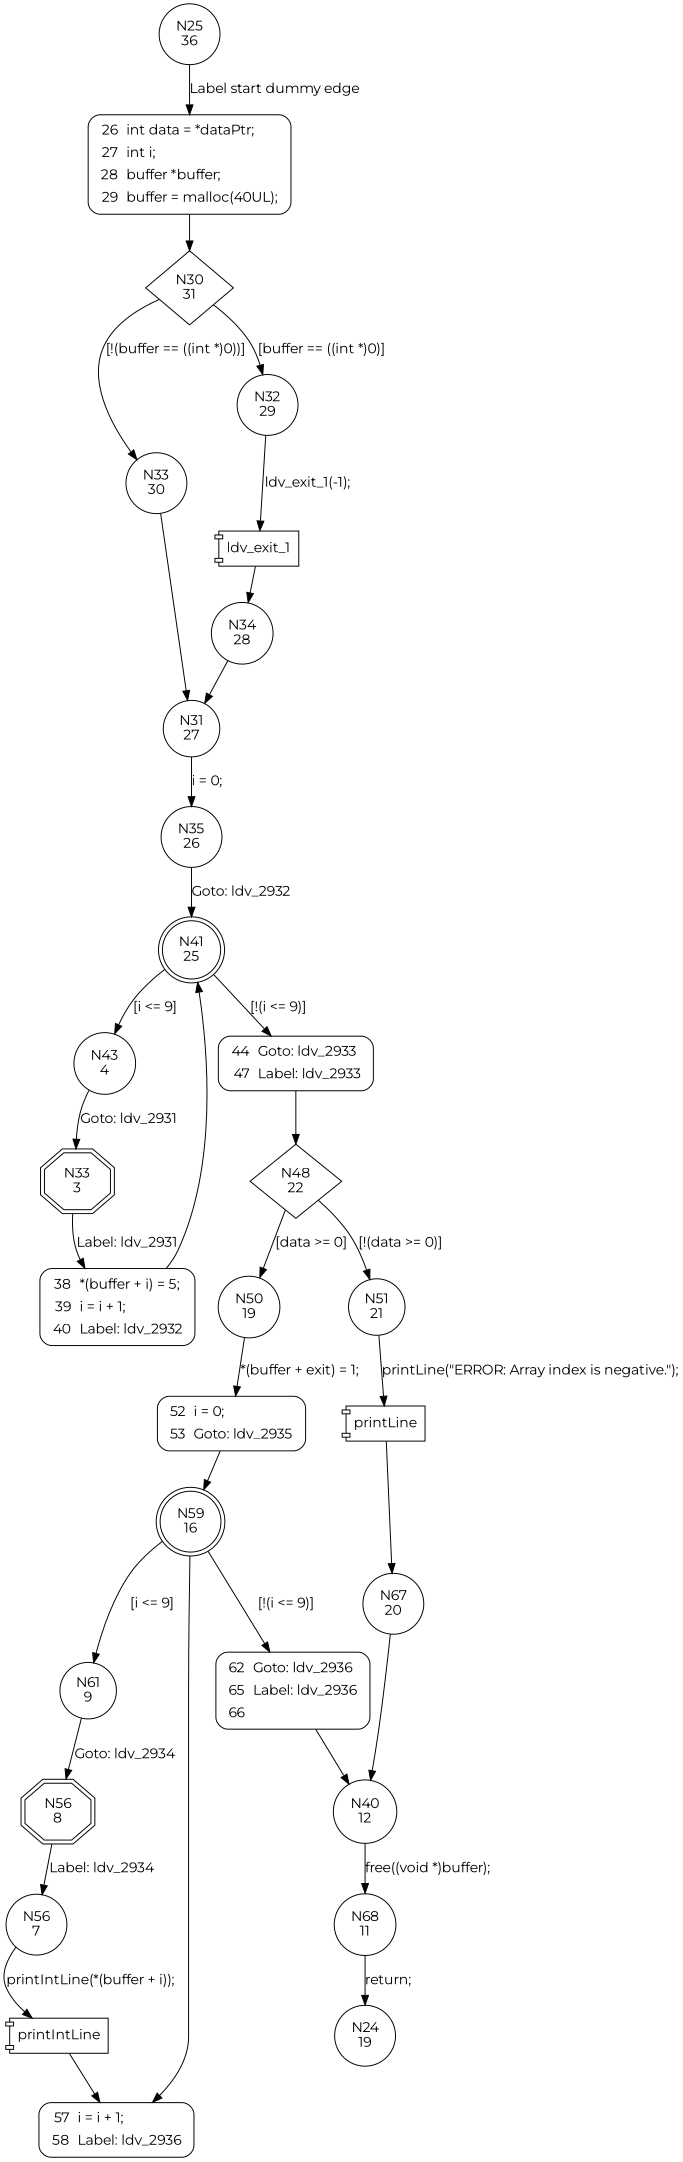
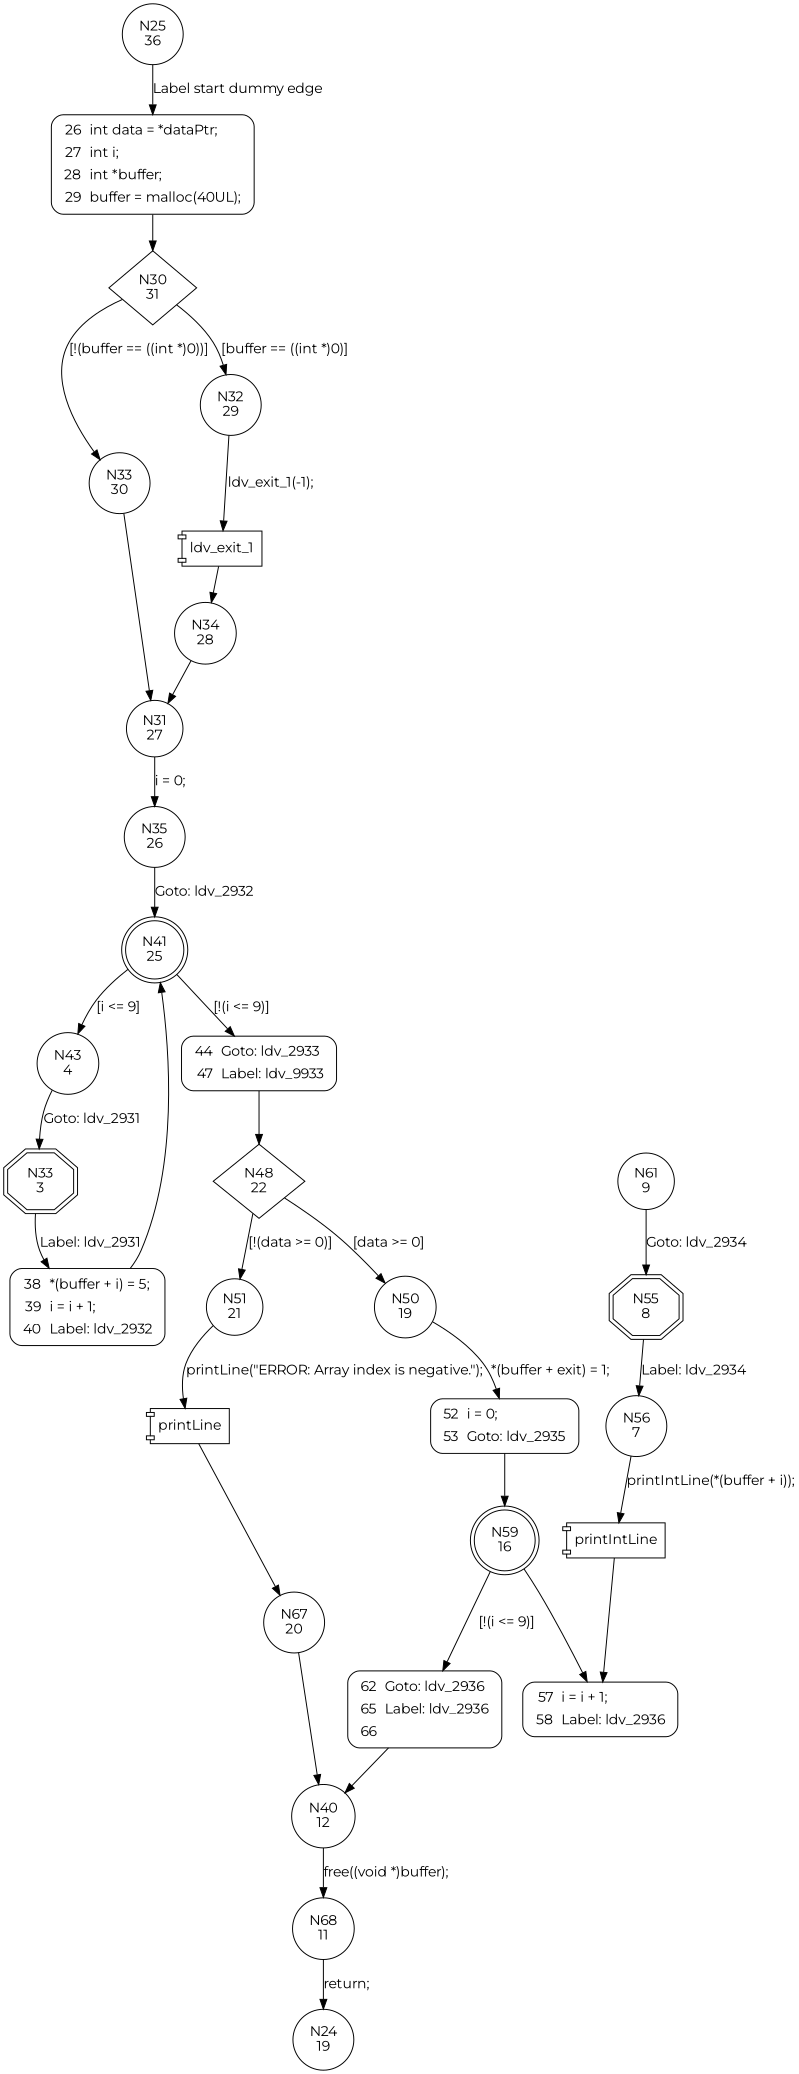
(173, 175) -> (126, 175)
(309, 1074) -> (273, 1074)
(119, 1591) -> none
(58, 1812) -> (646, 1307)
